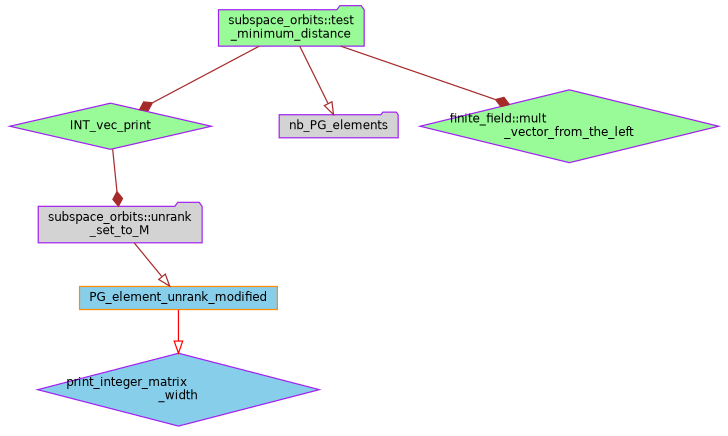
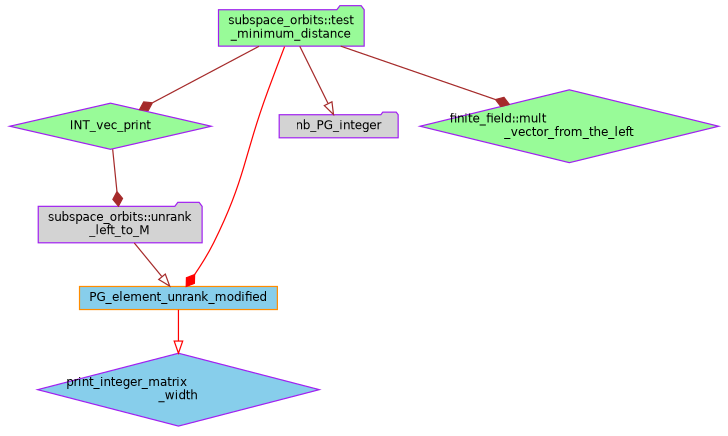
(339, 126) -> (339, 126)
none -> (245, 163)
(120, 225) -> (120, 225)
